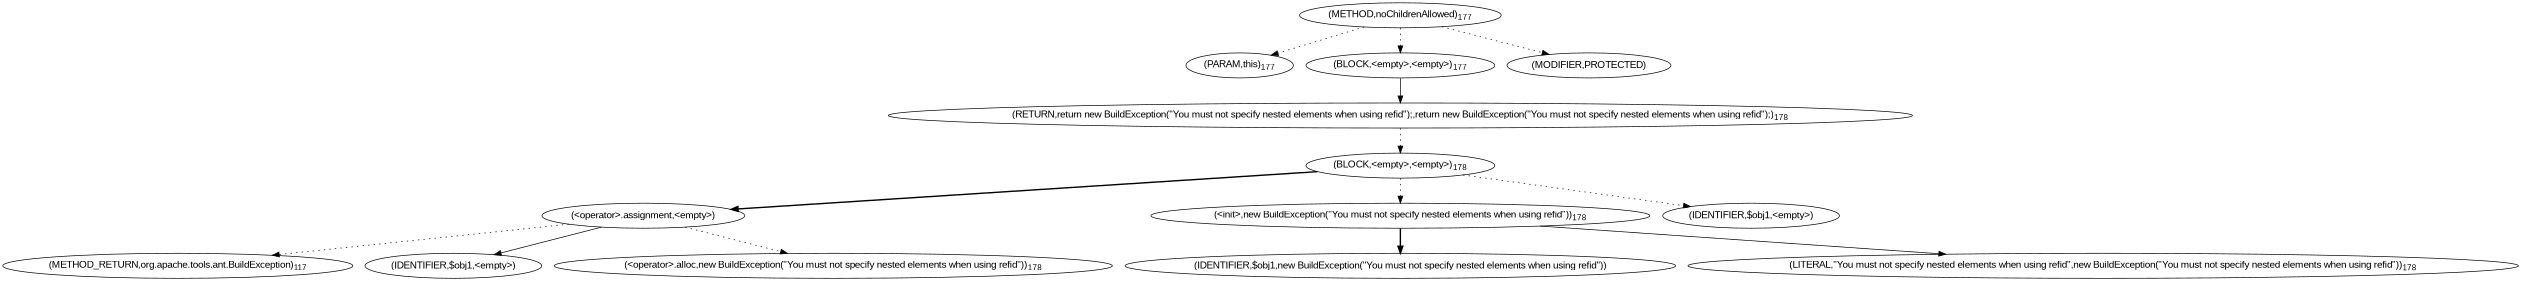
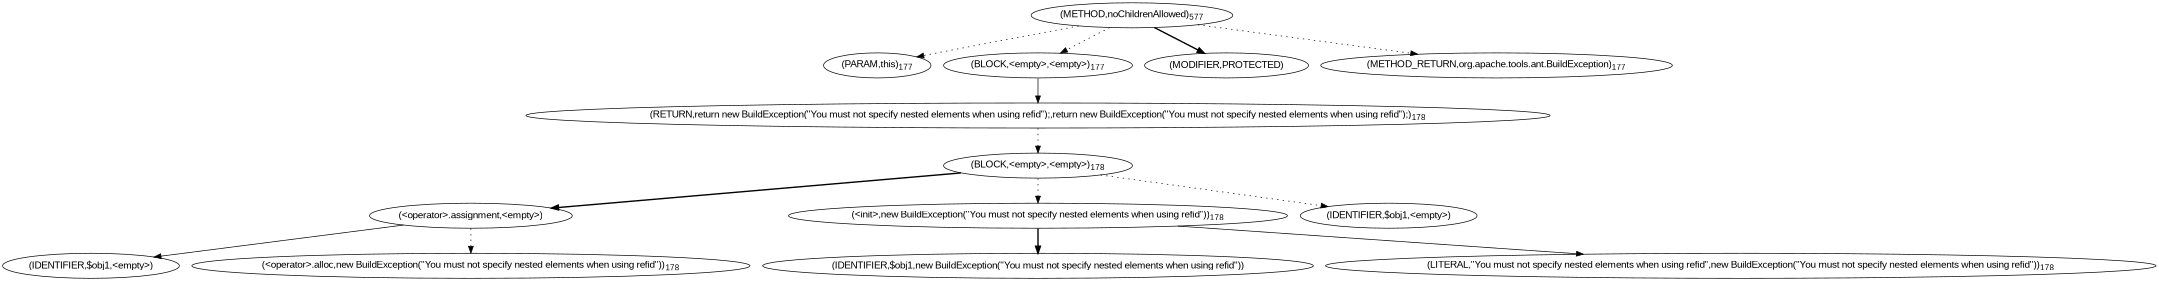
(1465, 14) -> (1197, 14)
(1492, 40) -> (1176, 39)
(424, 239) -> (1304, 39)
(300, 265) -> (1619, 64)
